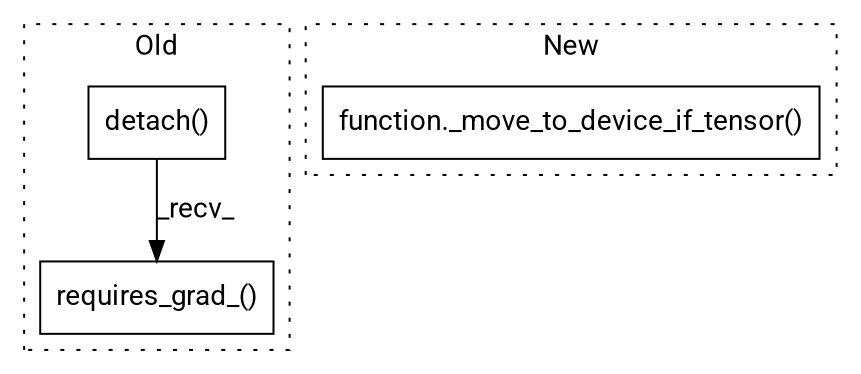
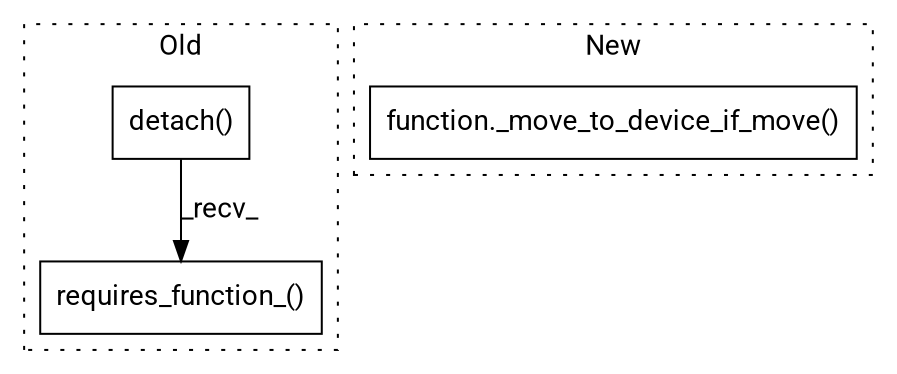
(571, 123) -> (613, 123)
(157, 298) -> (181, 298)
